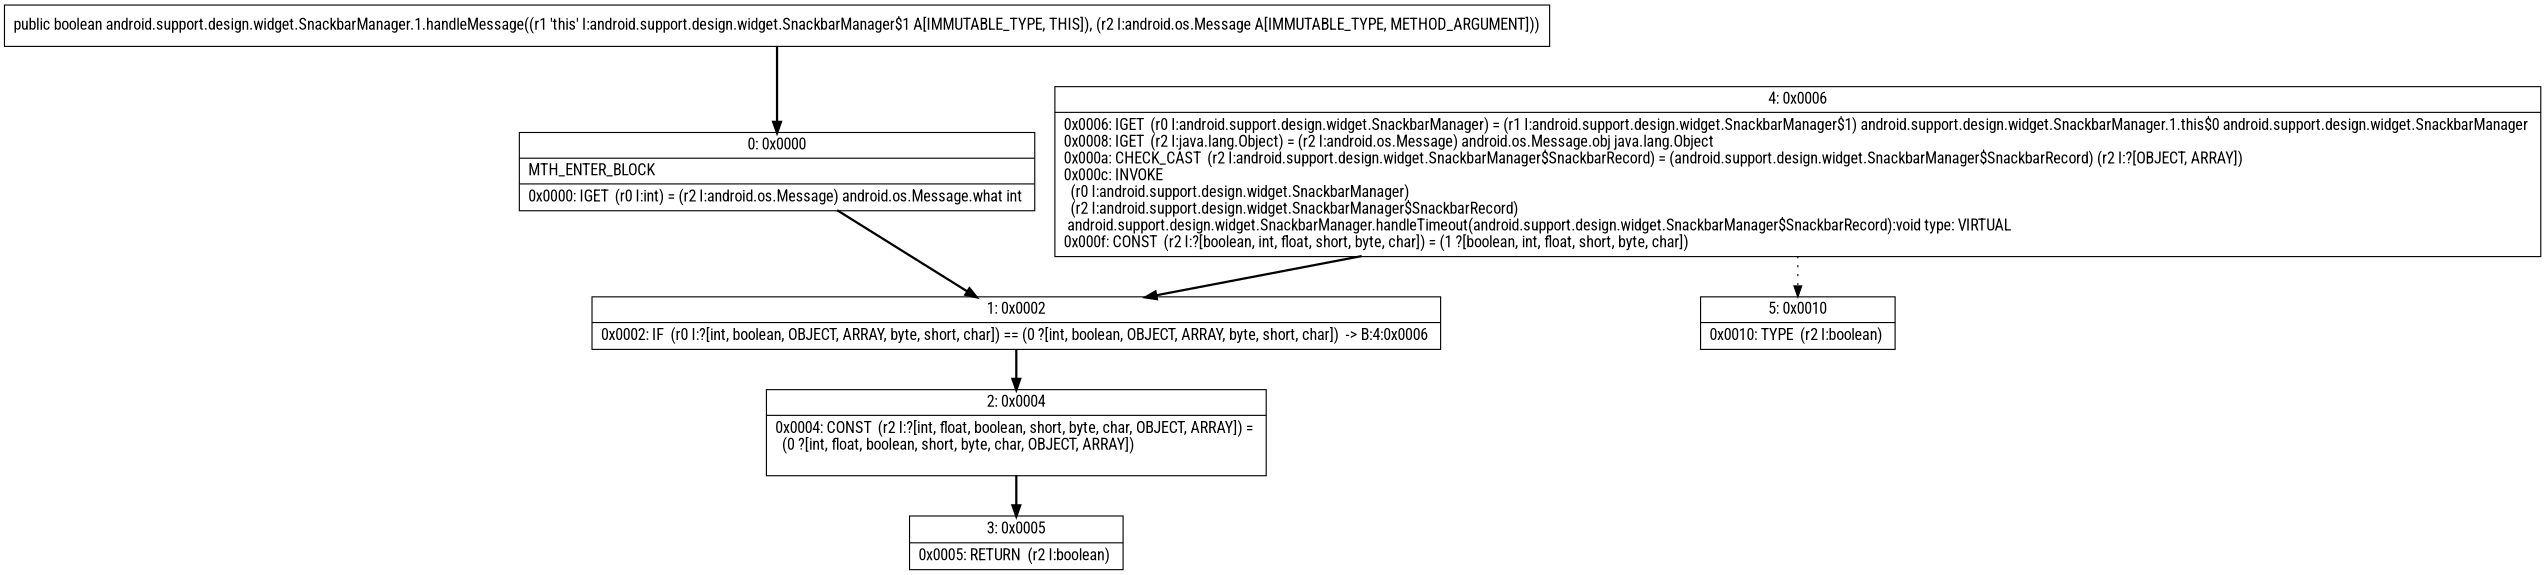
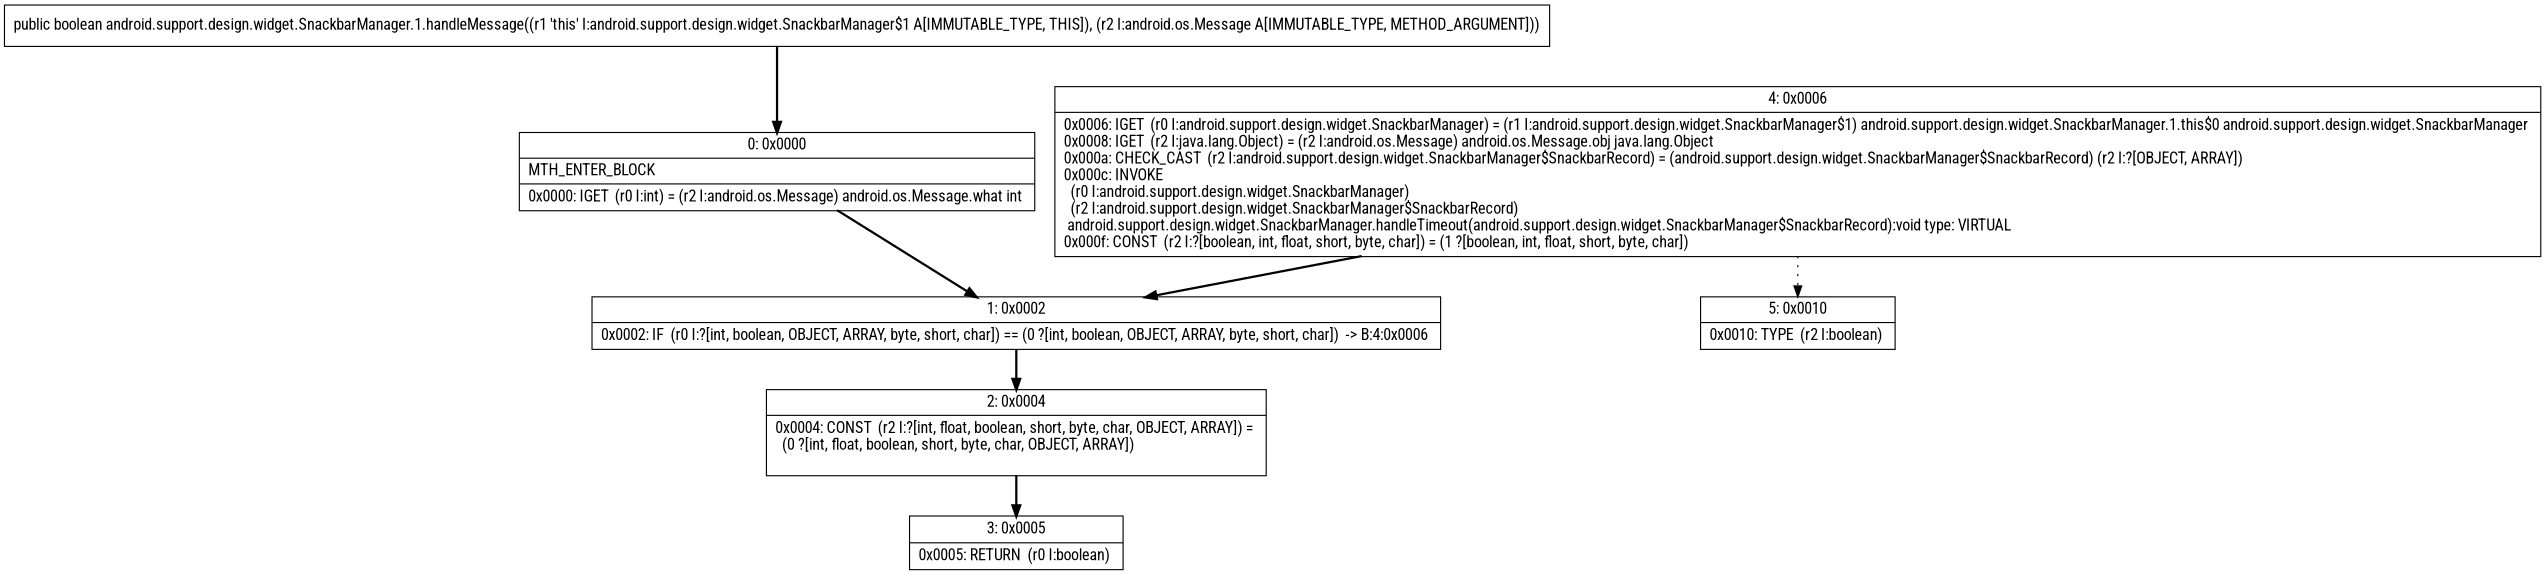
(1016, 556) -> (1016, 556)
